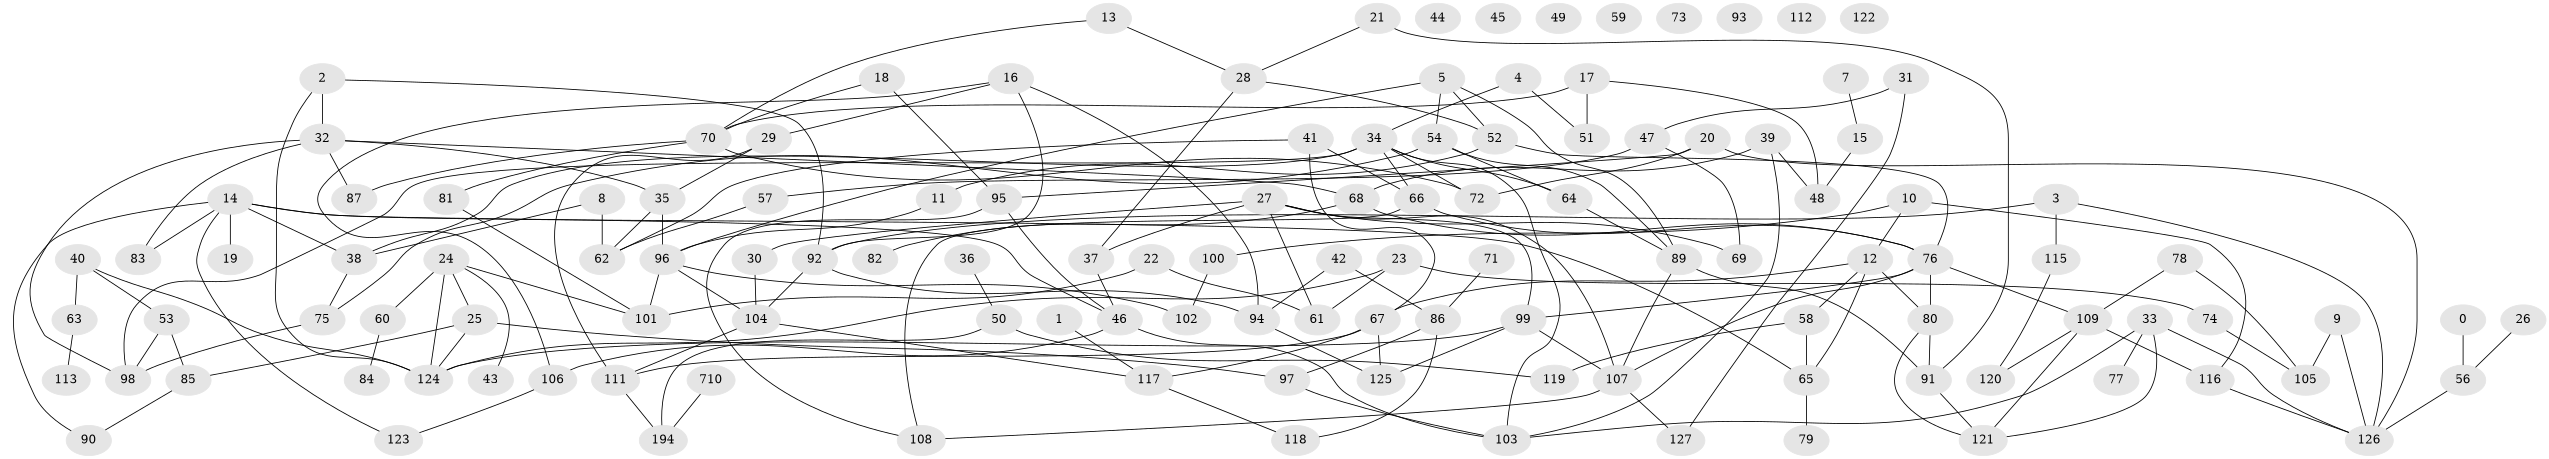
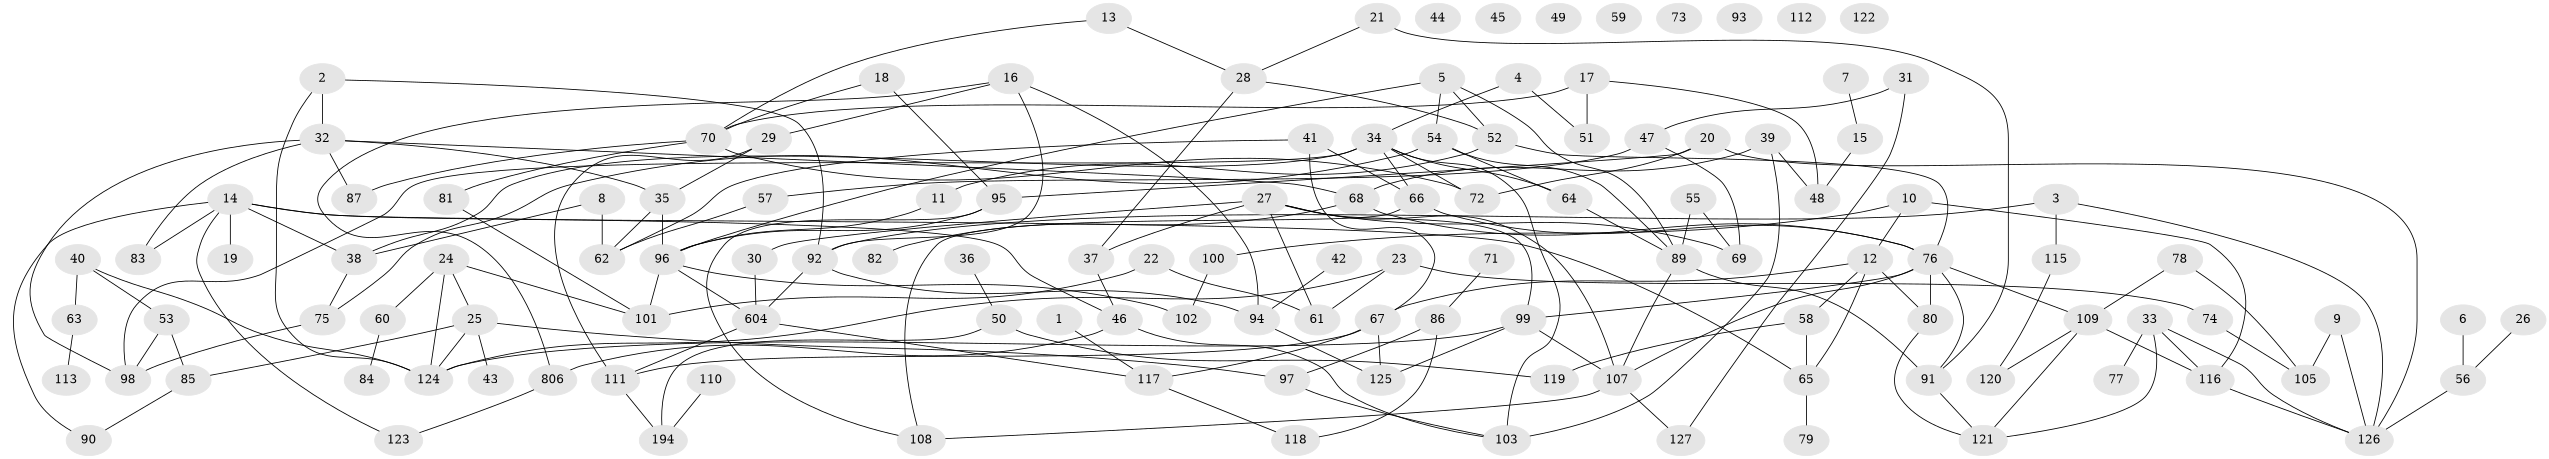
none -> (1693, 199)
(1052, 266) -> (831, 231)
(1389, 290) -> none
(506, 309) -> (483, 350)
(756, 320) -> (756, 320)
(2463, 320) -> (2463, 320)
(1930, 350) -> (1964, 321)
(553, 380) -> (553, 380)
(711, 380) -> (711, 380)
(1842, 423) -> (2180, 350)
